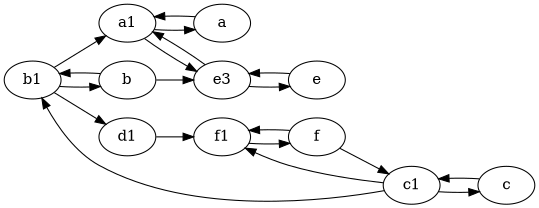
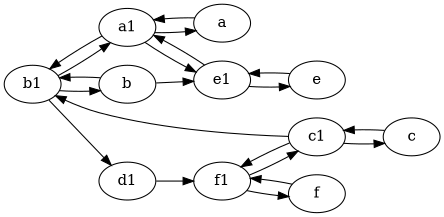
none -> (80, 49)
(222, 80) -> (222, 80)
(360, 159) -> (269, 166)
